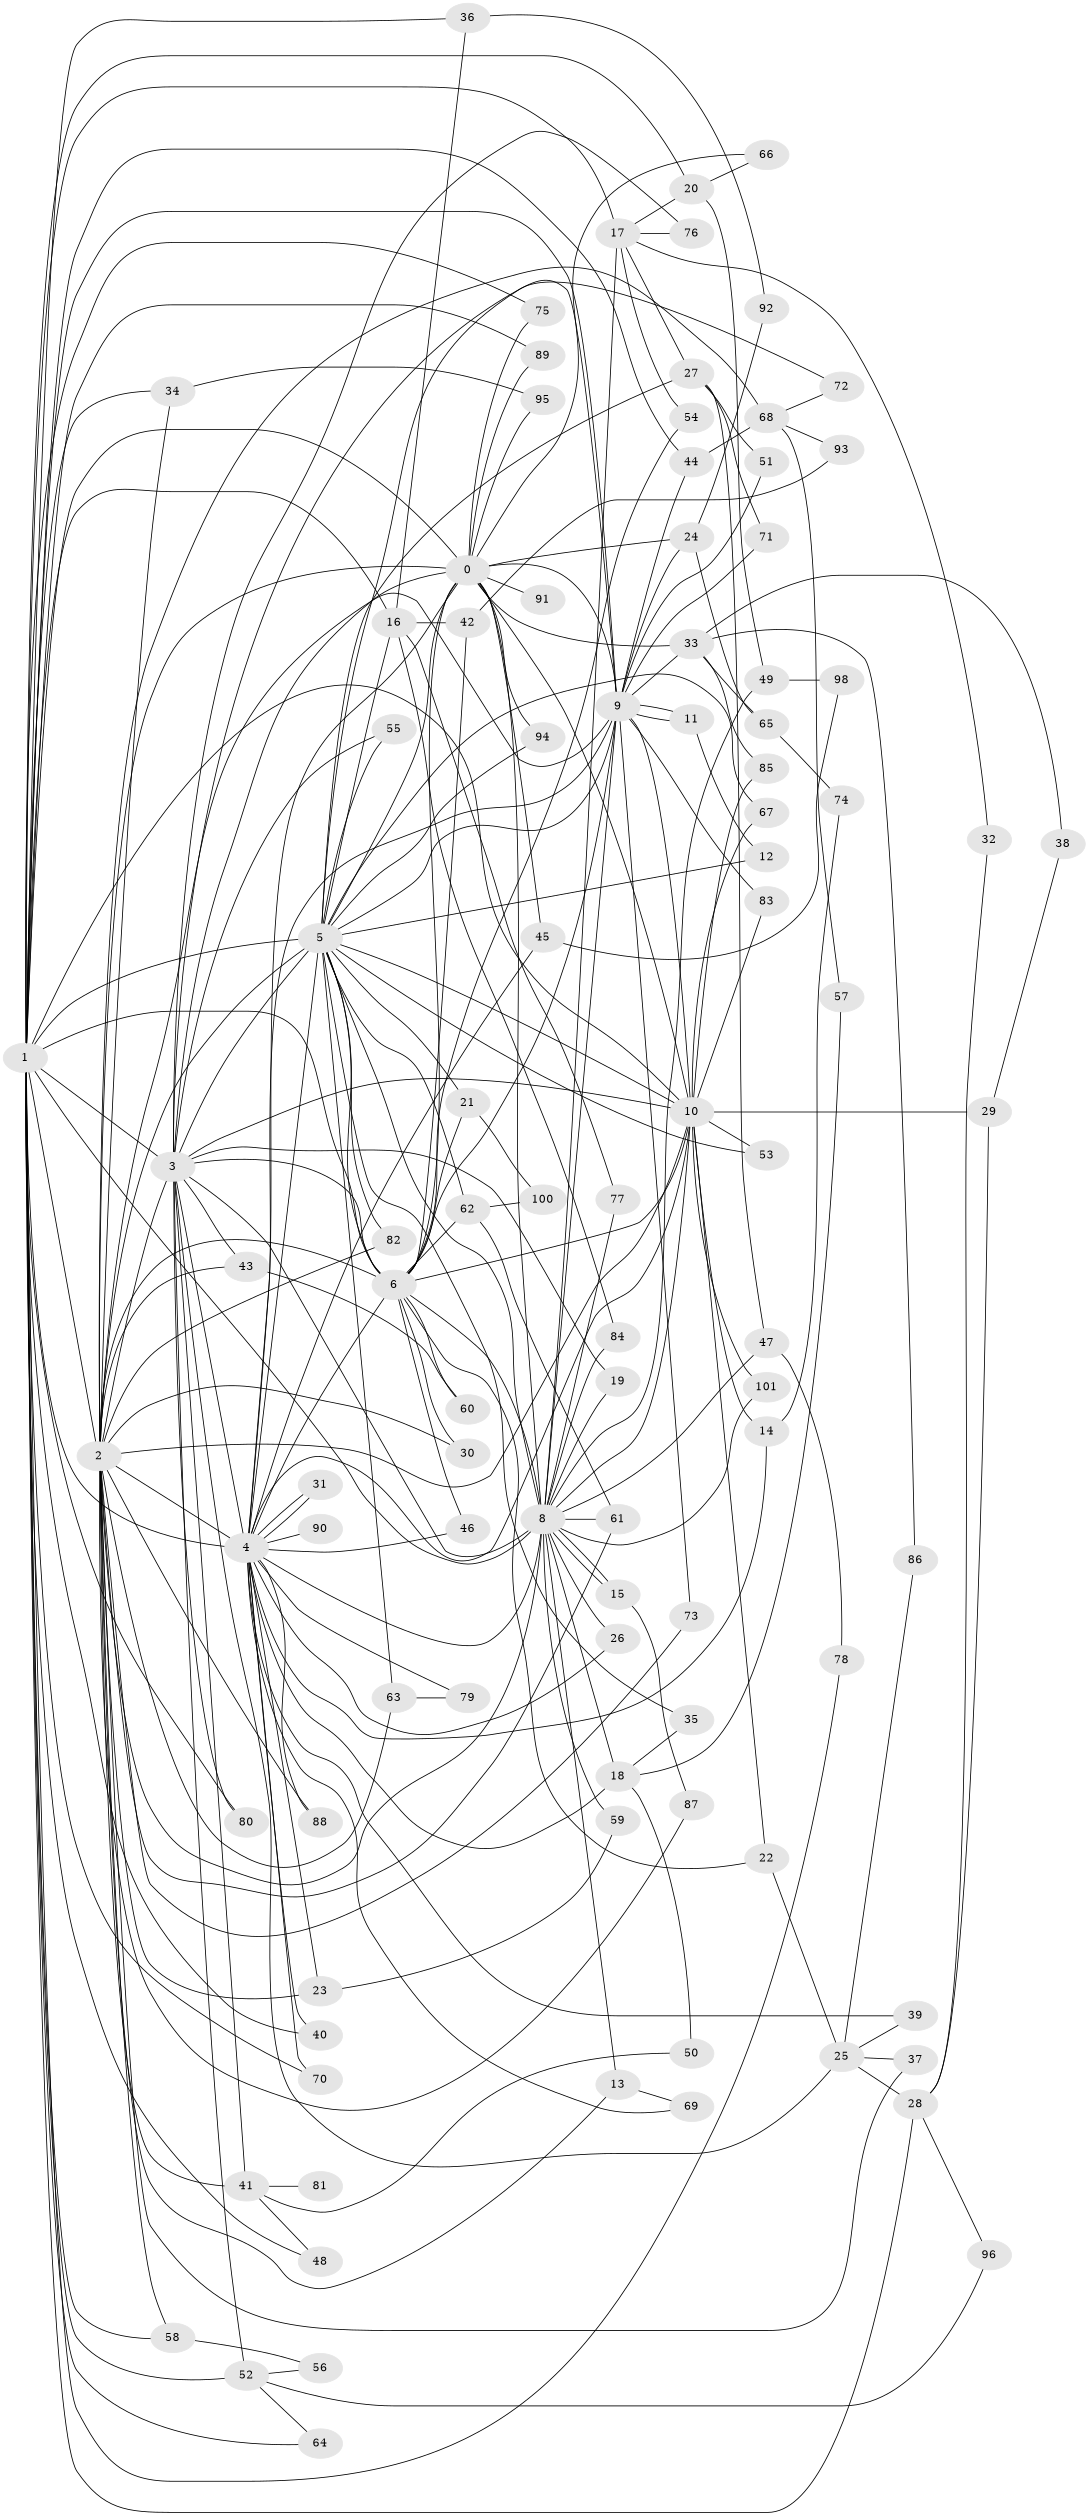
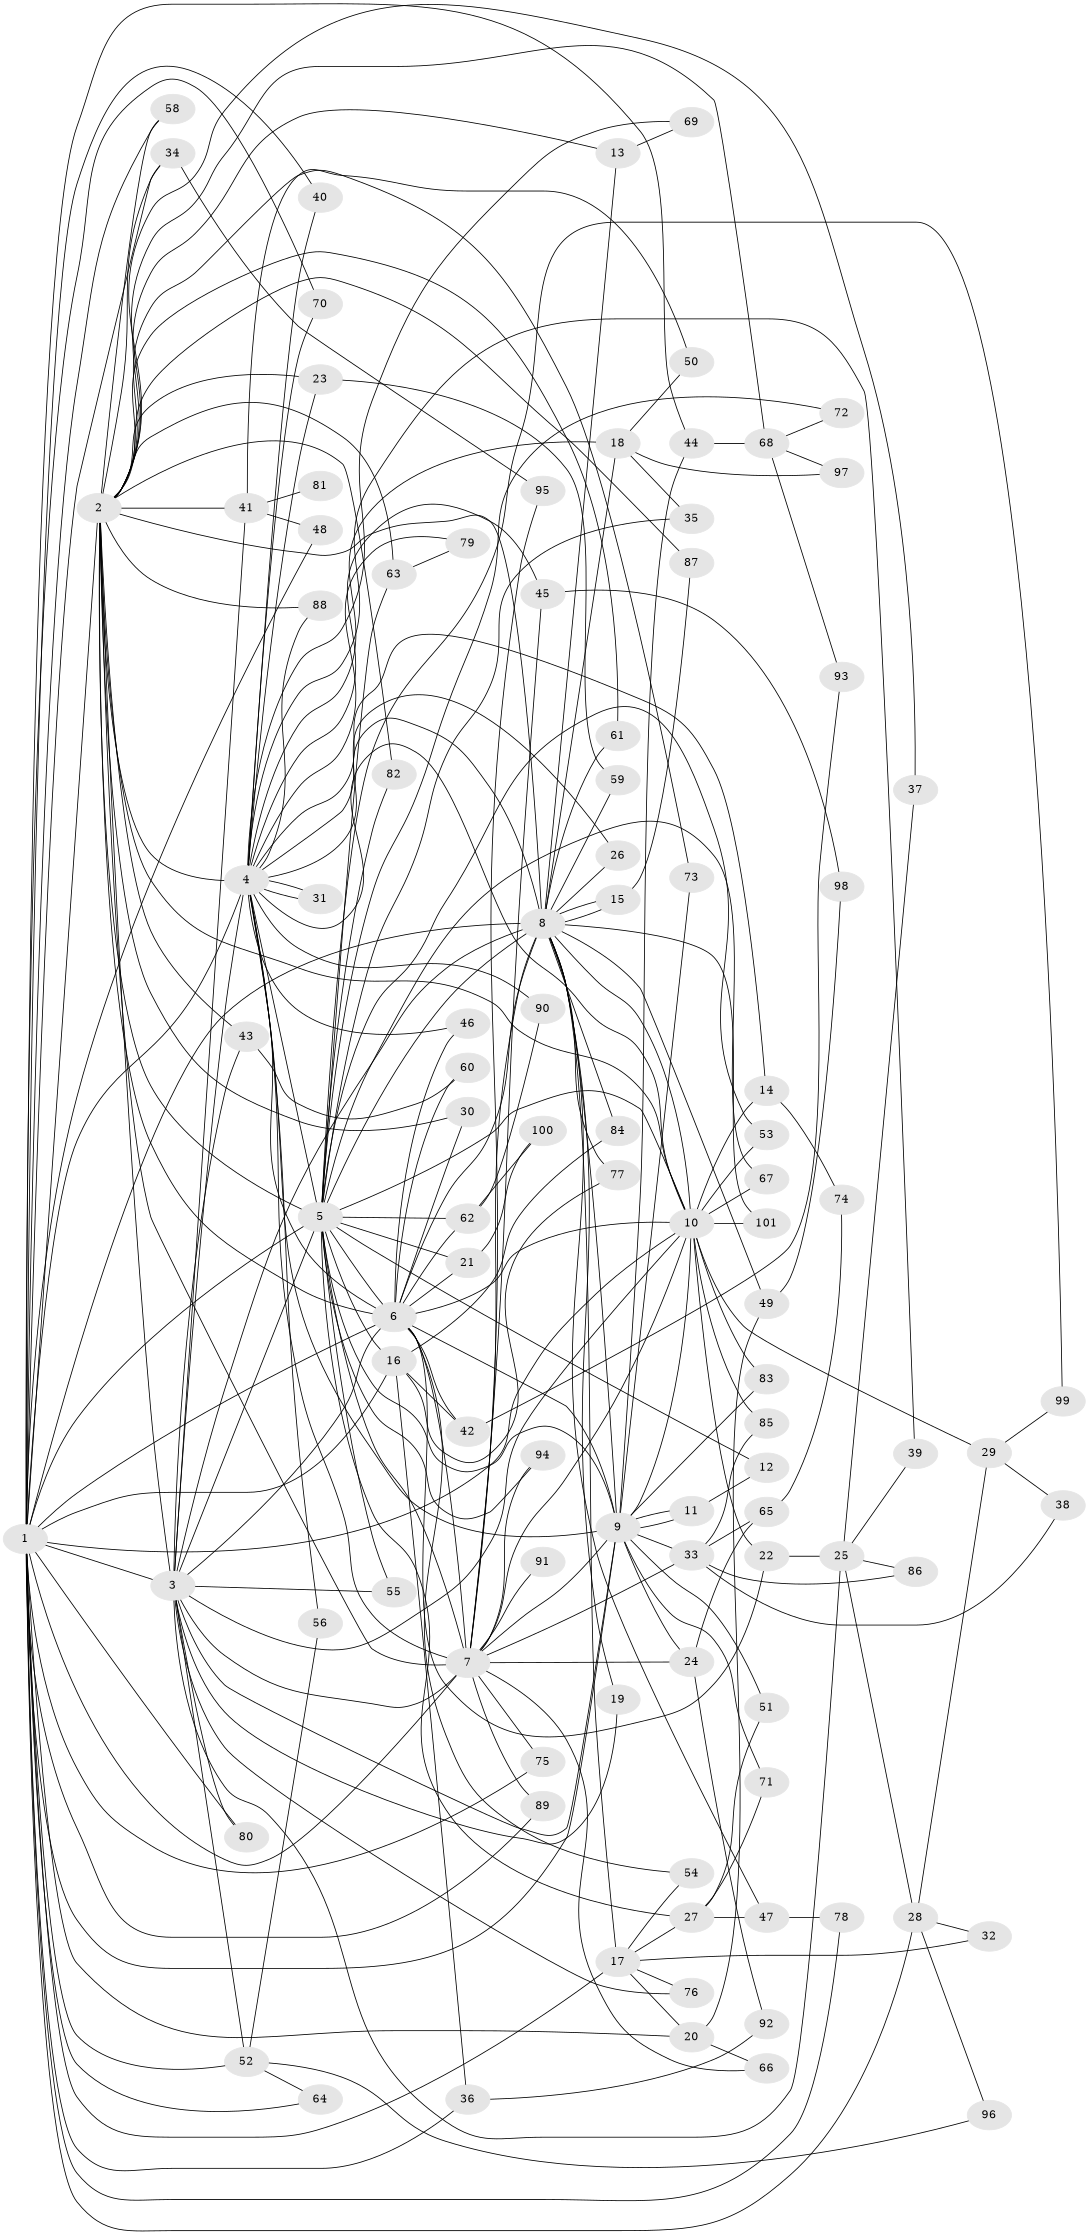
(468, 570) -> (468, 1663)
(227, 763) -> none
(842, 997) -> (842, 473)
(543, 1364) -> (515, 1117)
none -> (1063, 1401)
(248, 2349) -> (294, 1395)
